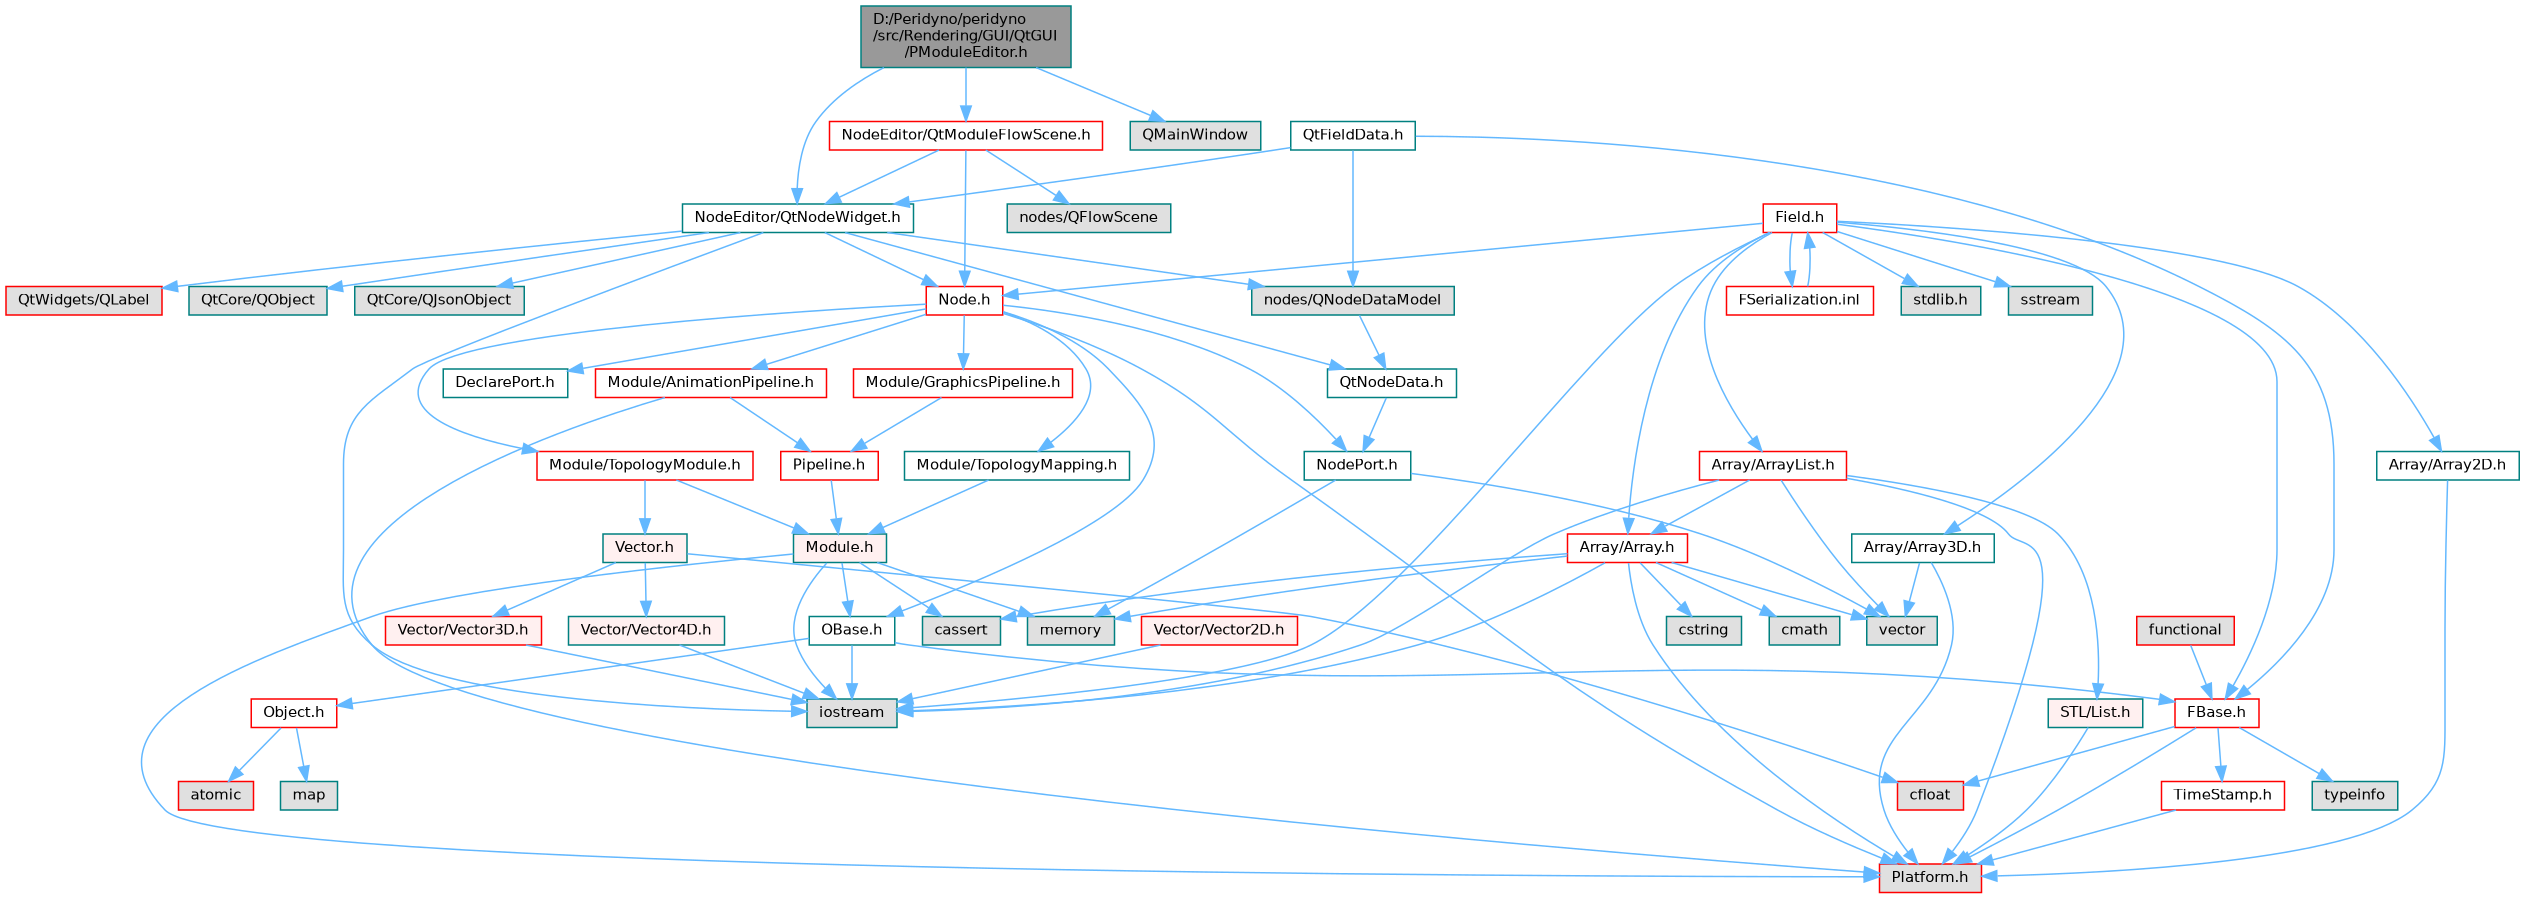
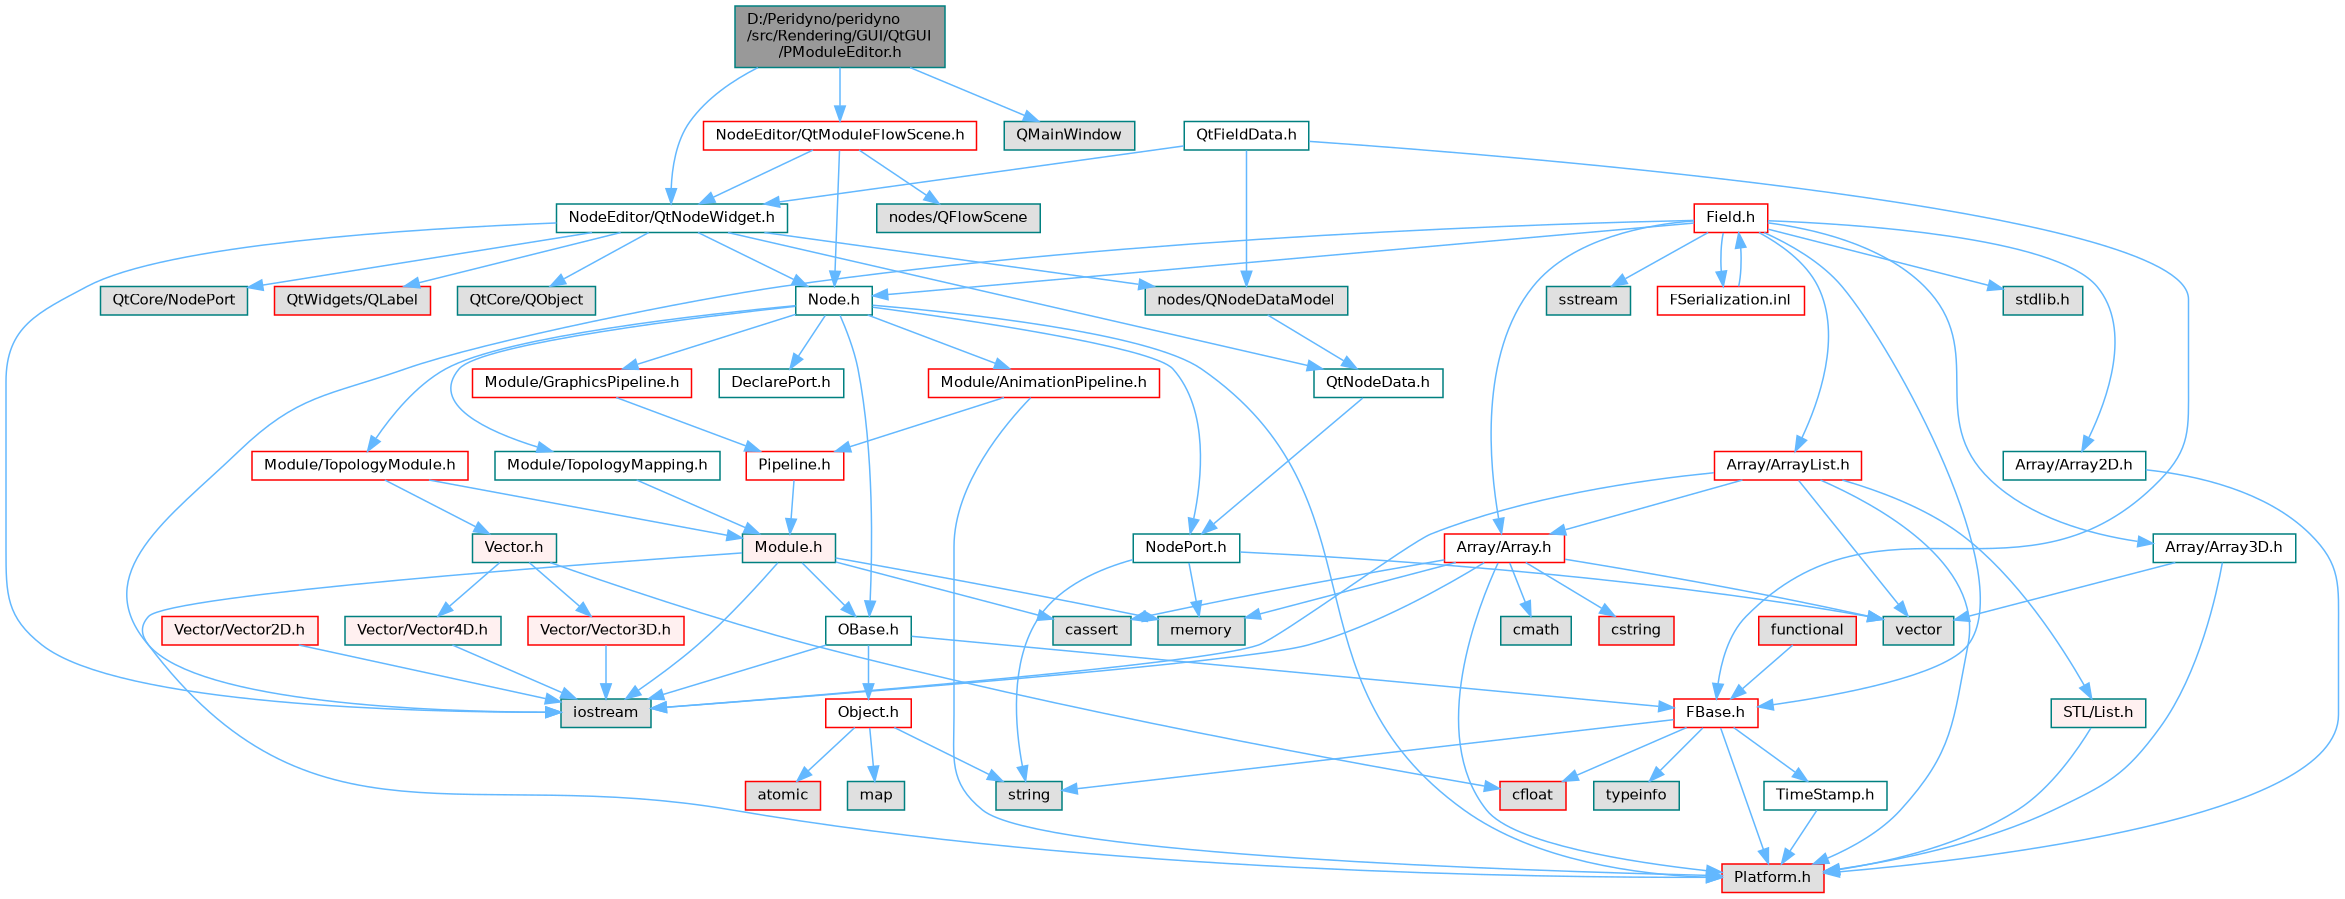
(440, 301) -> (174, 301)
(964, 301) -> (834, 301)
(1704, 631) -> (1636, 631)
none -> (1029, 796)
(2223, 796) -> (1826, 796)
